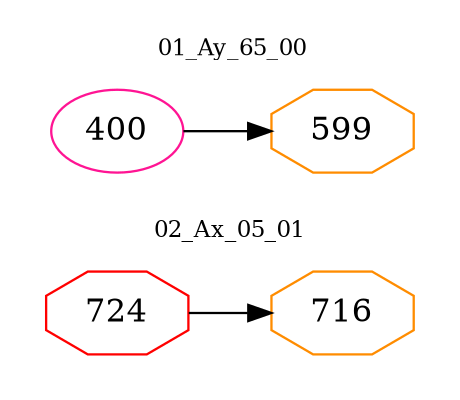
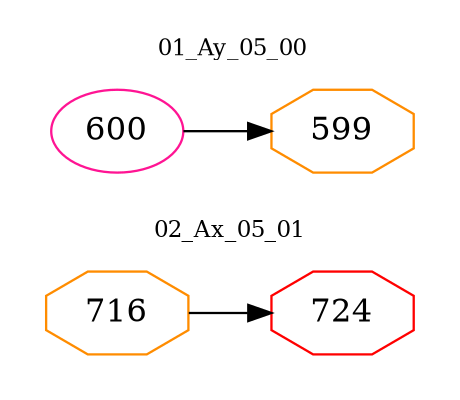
(233, 49) -> (233, 49)
(117, 131) -> (117, 131)
(218, 313) -> (218, 313)
